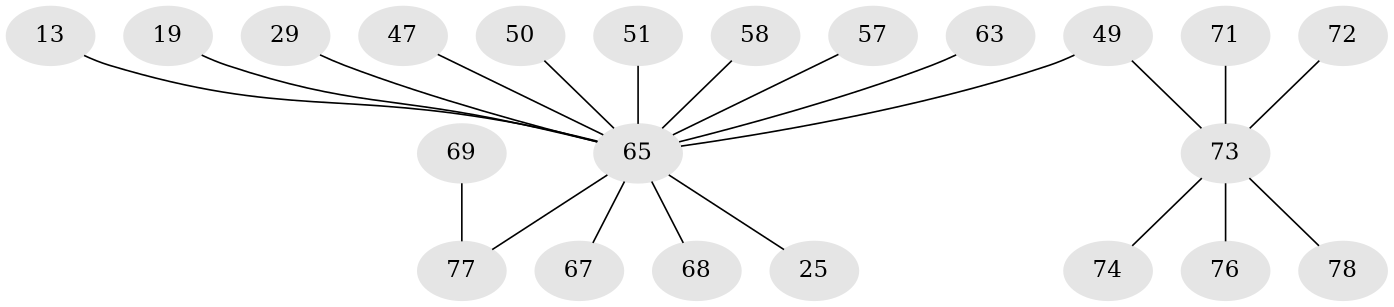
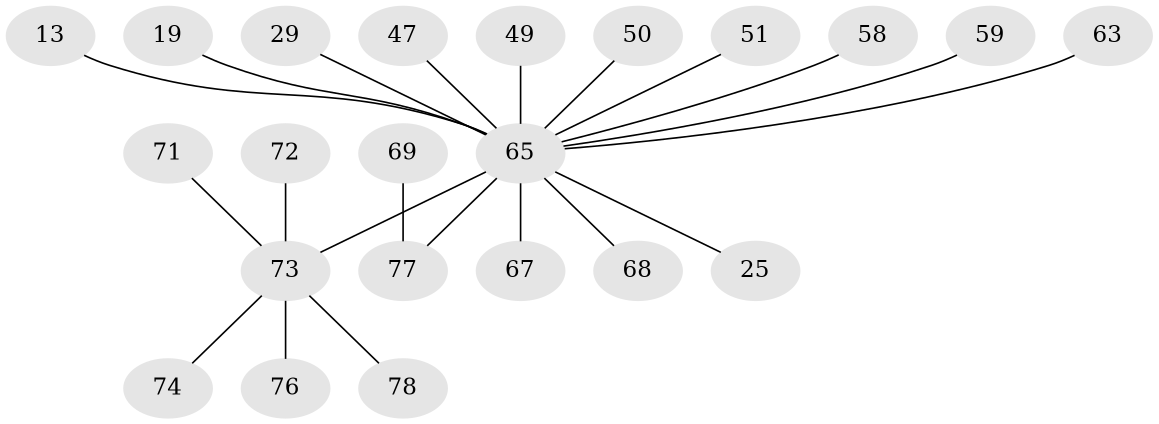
(873, 36) -> (991, 36)
(1167, 94) -> (416, 206)
